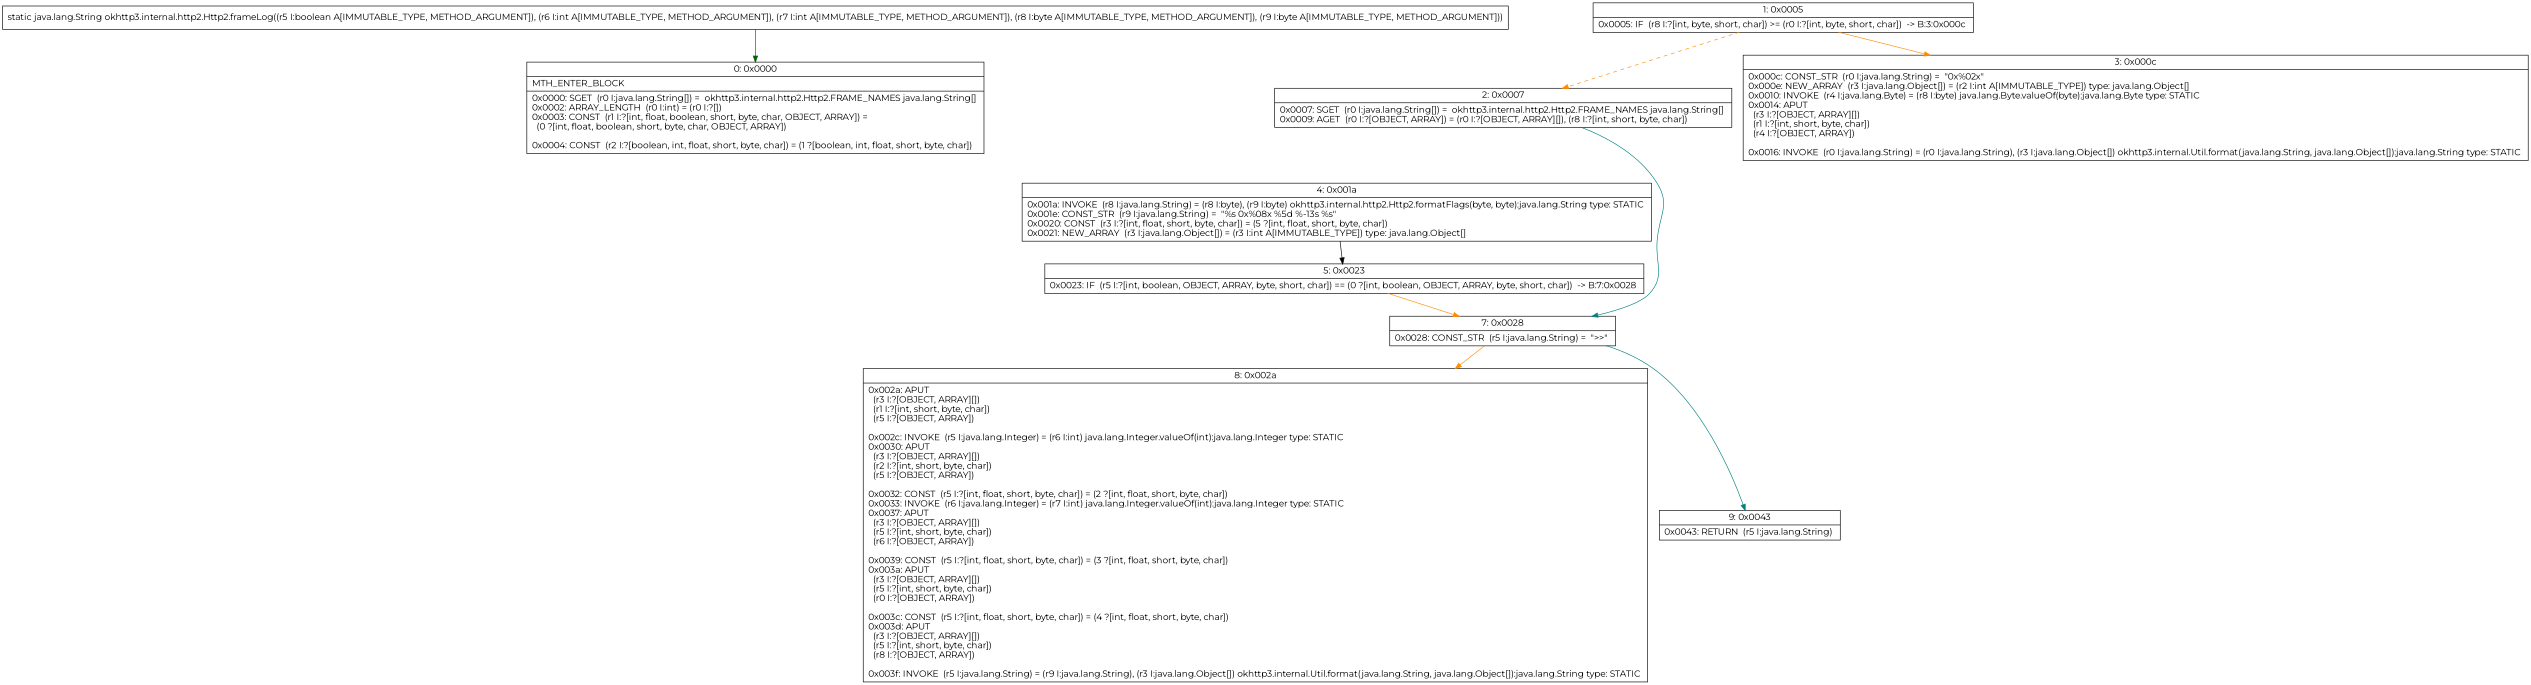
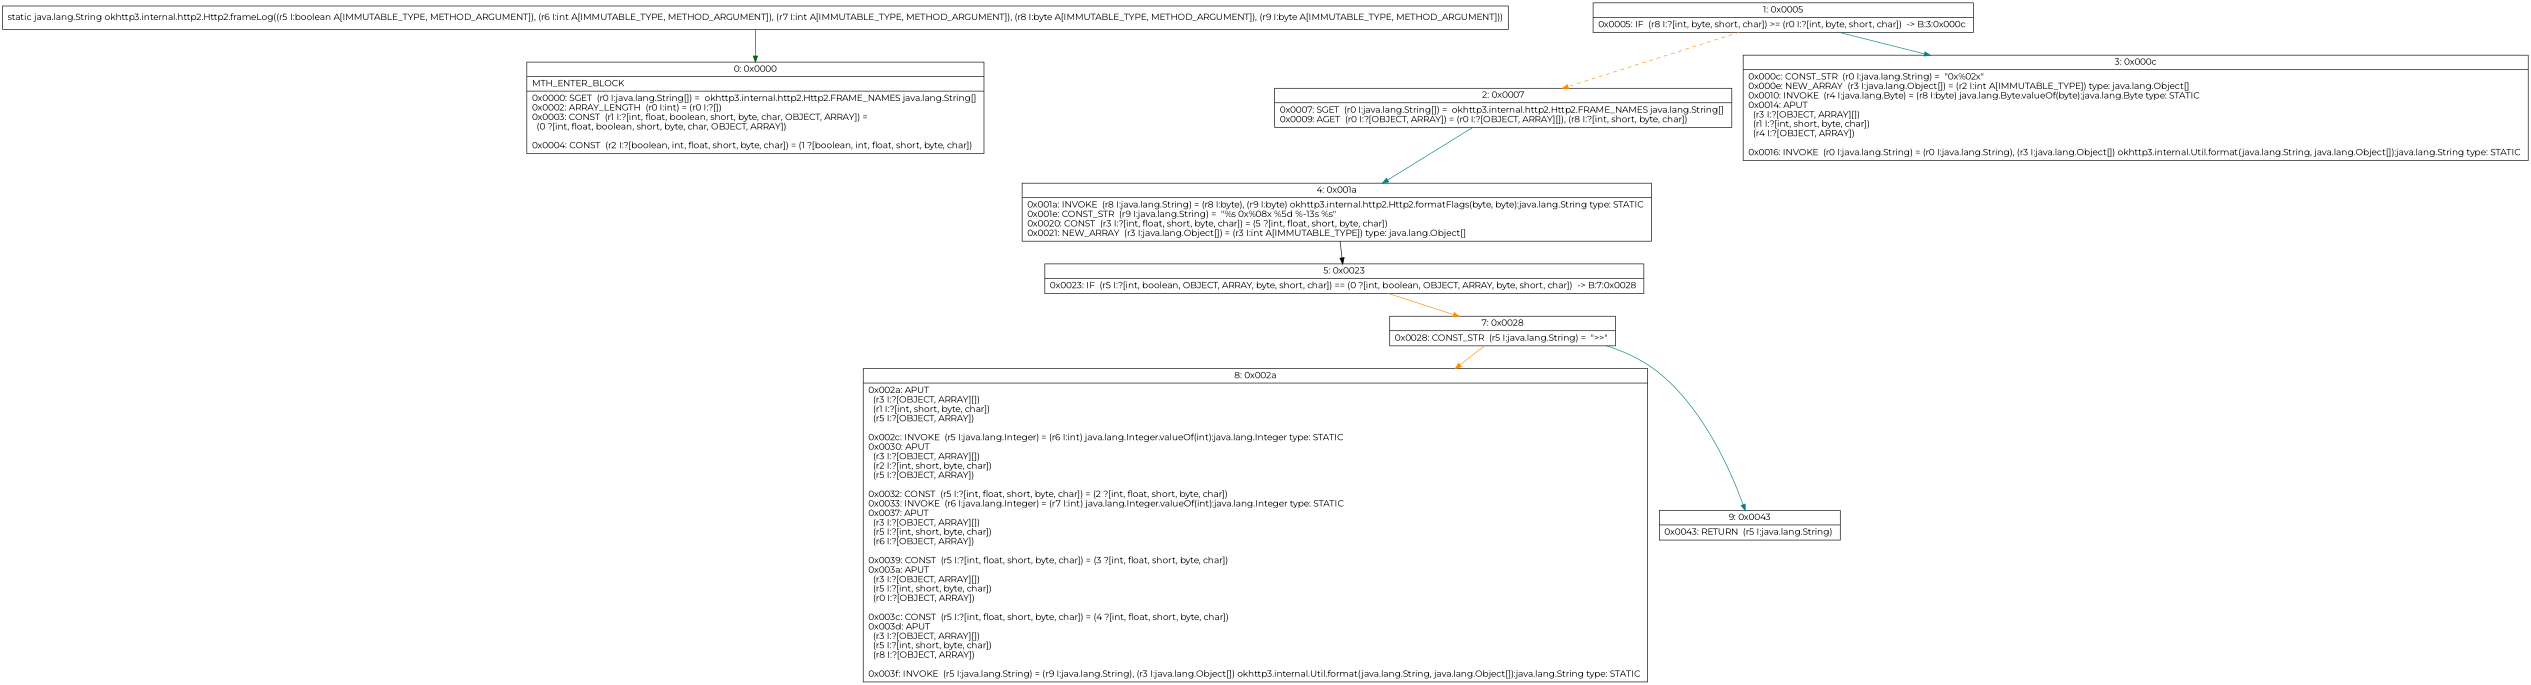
(1881, 43) -> (1881, 43)
(1661, 219) -> (1430, 154)
